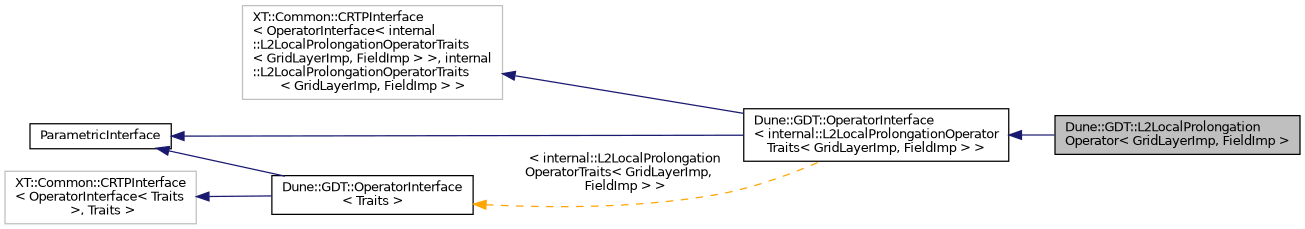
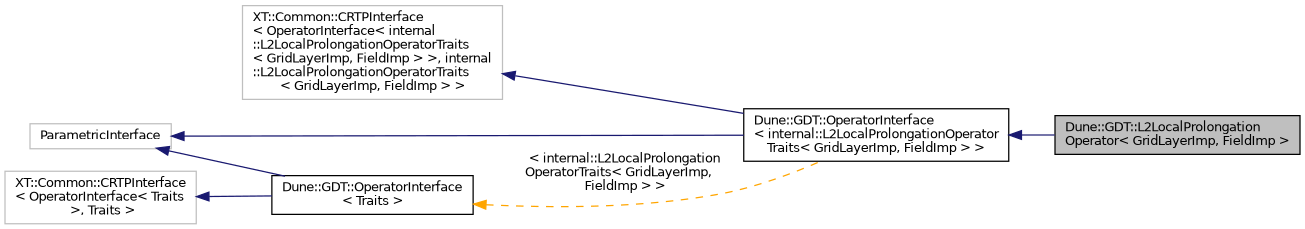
(101, 136) -> (101, 136)
